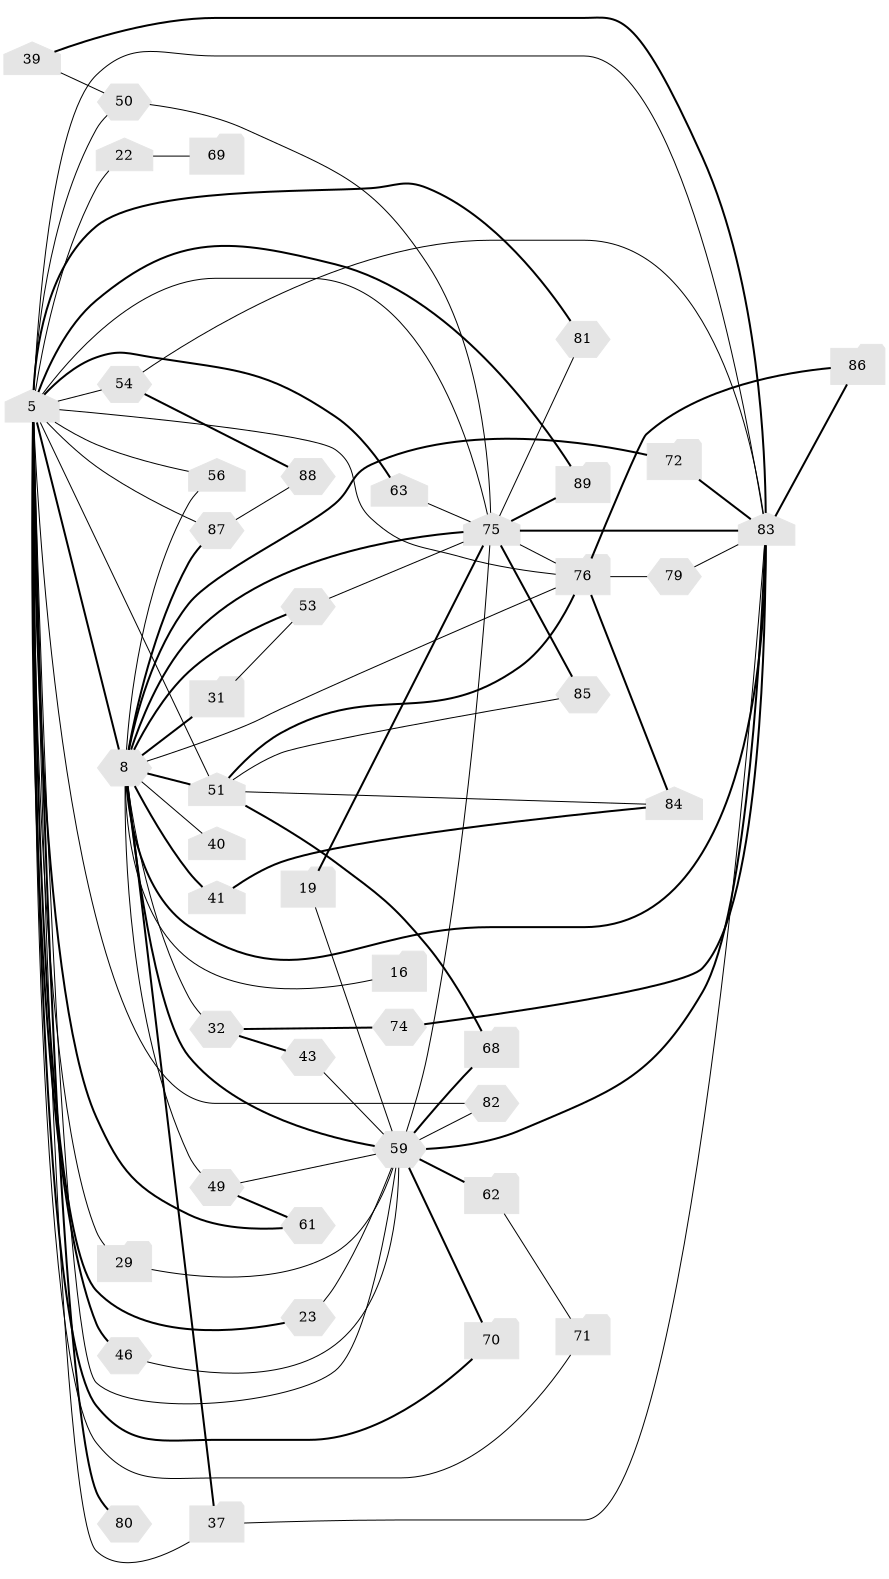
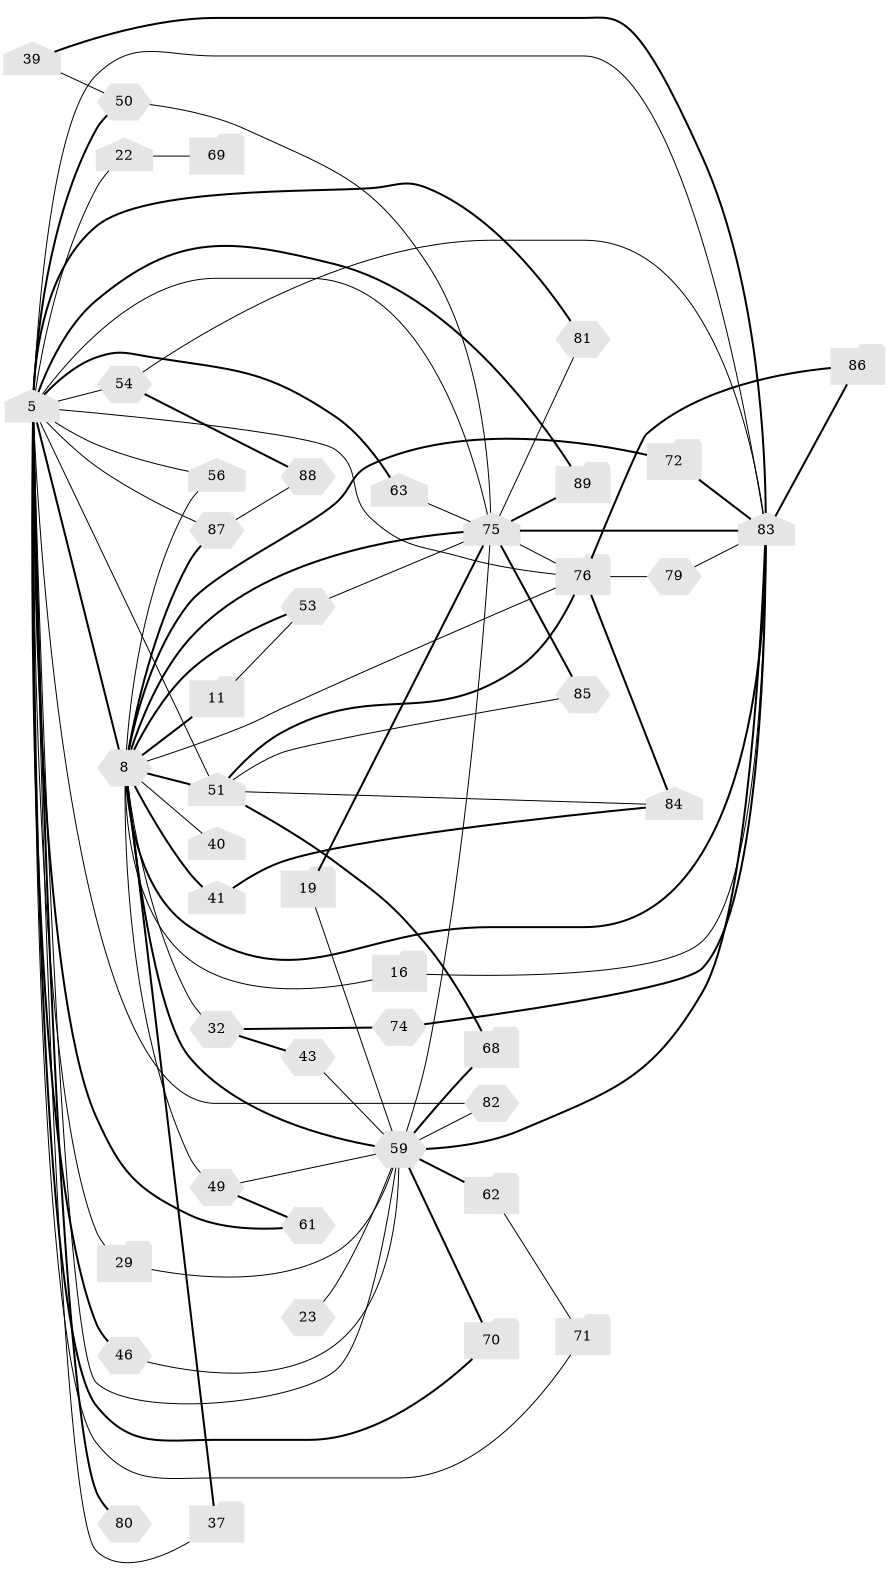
(54, 248) -> (54, 248)
(217, 699) -> (217, 699)
(46, 959) -> none
(689, 1213) -> (717, 918)
